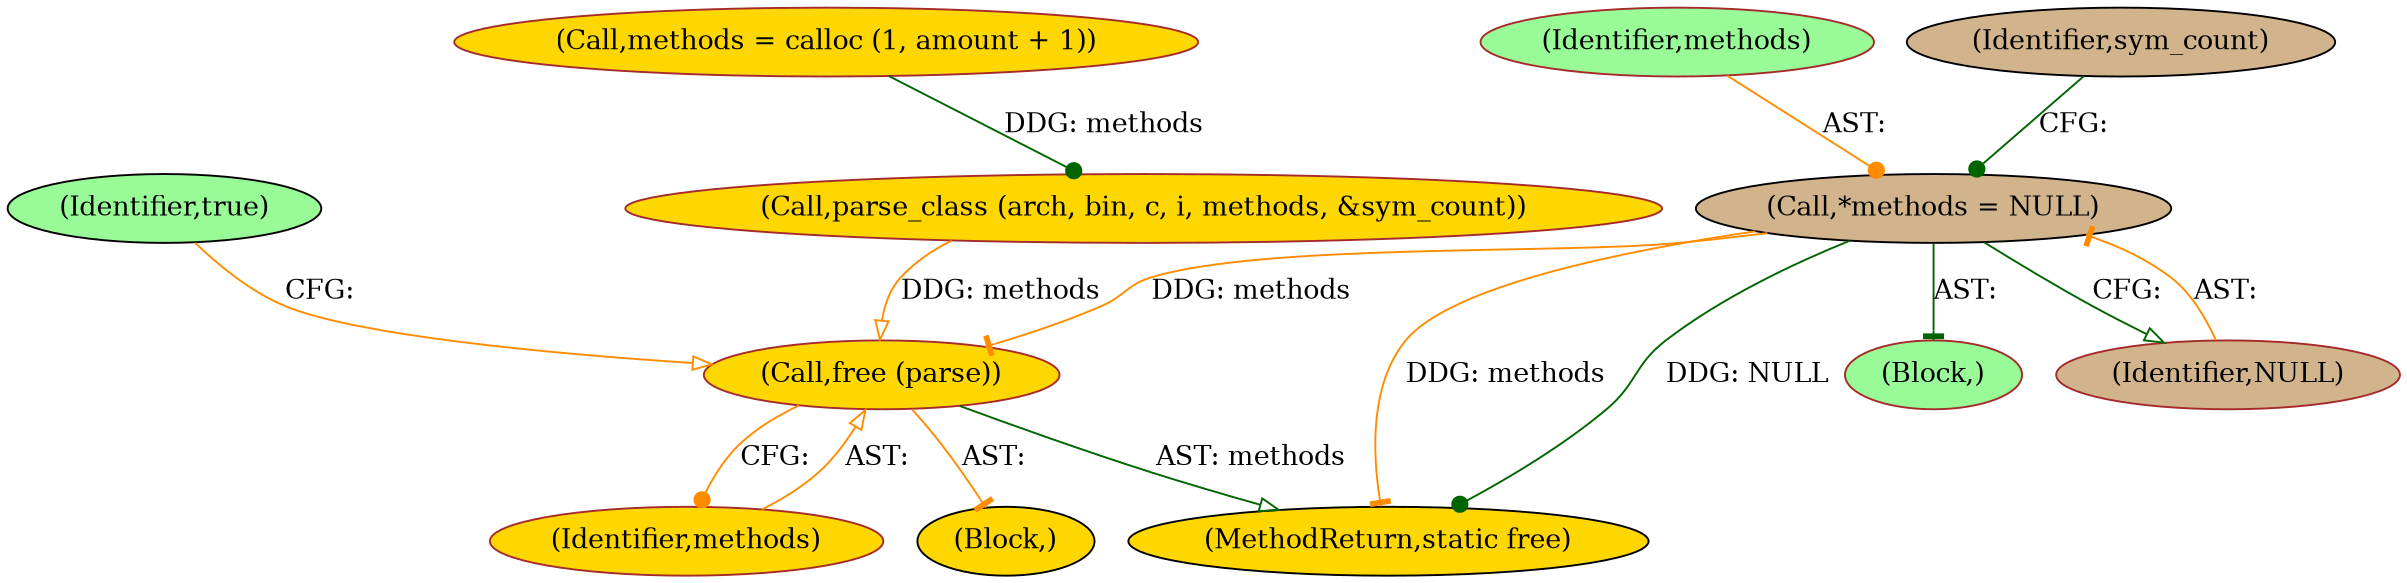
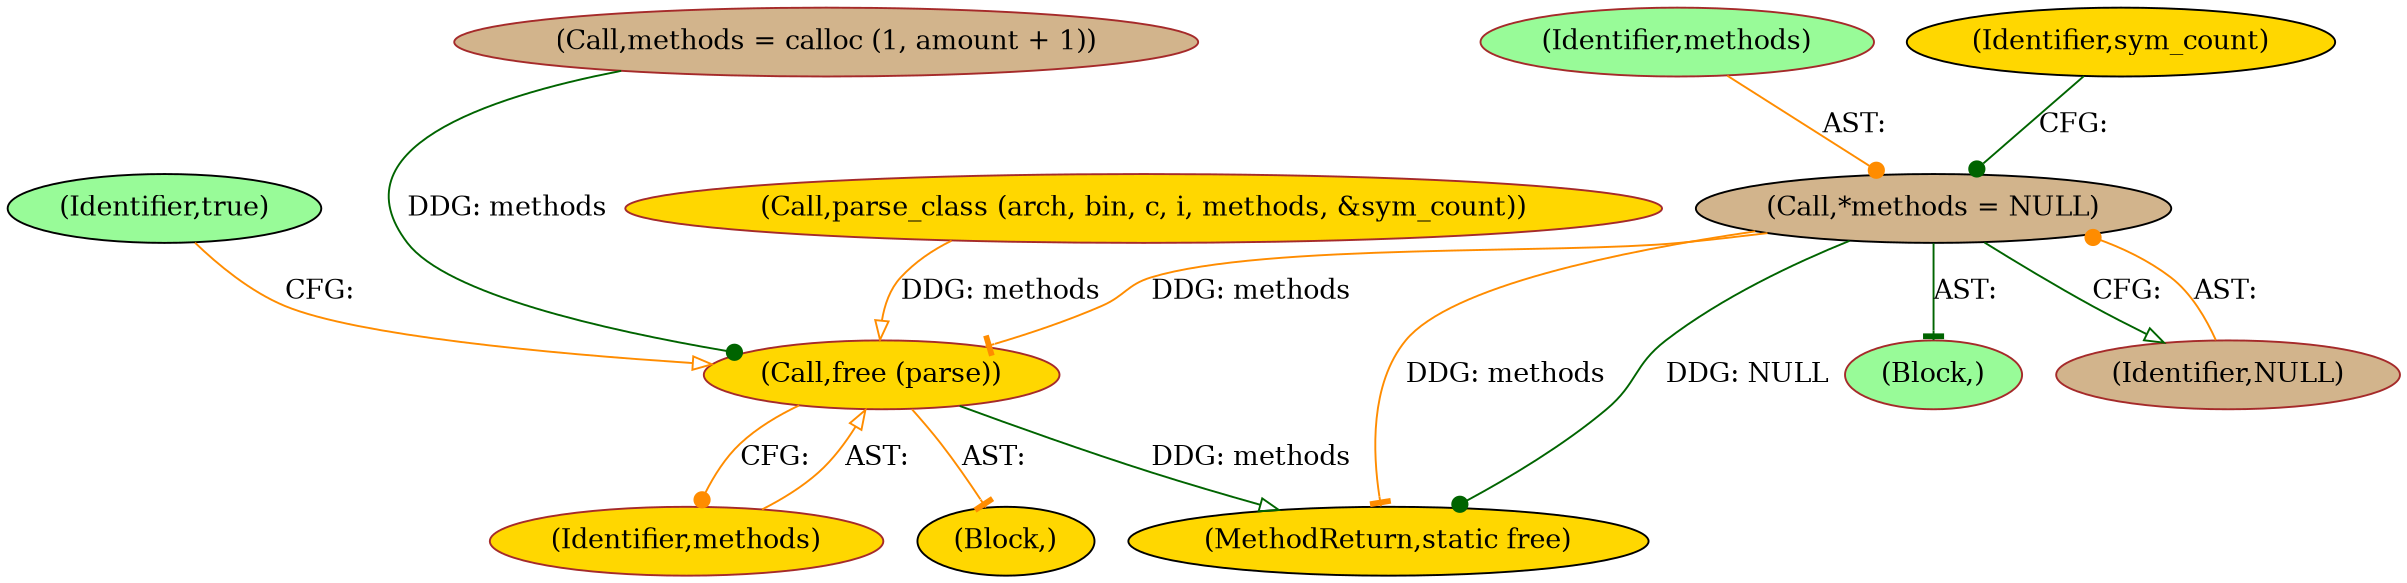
(826, 42) -> (826, 42)
(2121, 42) -> (2121, 42)
(978, 122) -> (412, 247)
(2168, 275) -> (2168, 275)
(1252, 458) -> (1252, 458)
